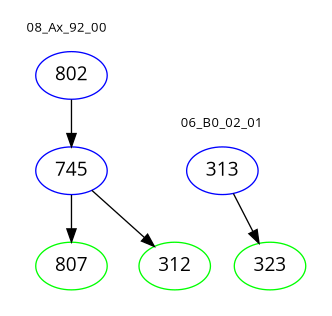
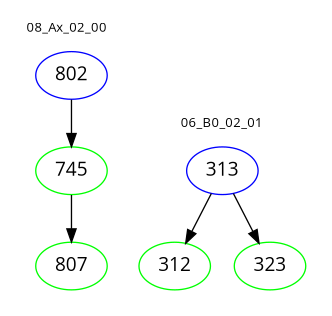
(67, 28) -> (67, 28)
(71, 171) -> (71, 171)
(109, 206) -> (202, 212)
